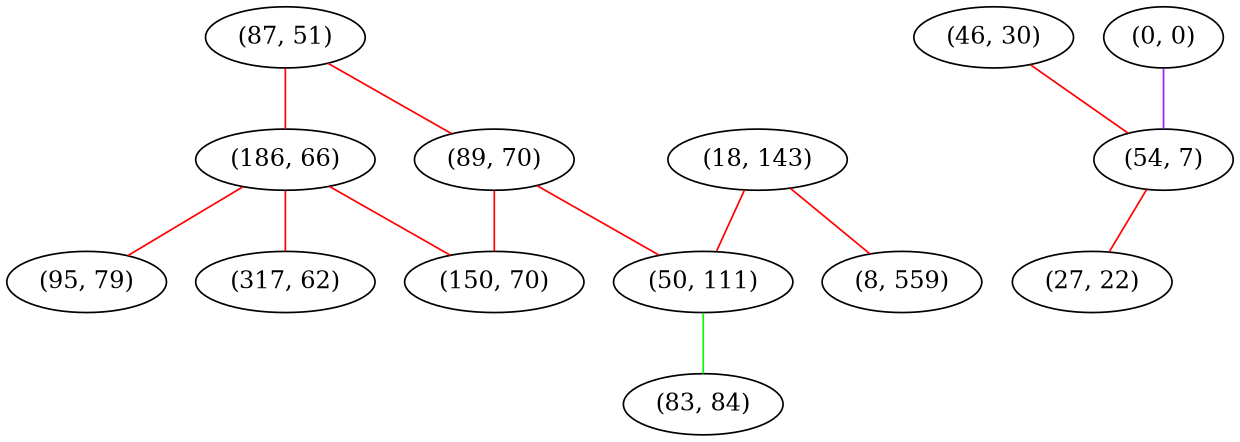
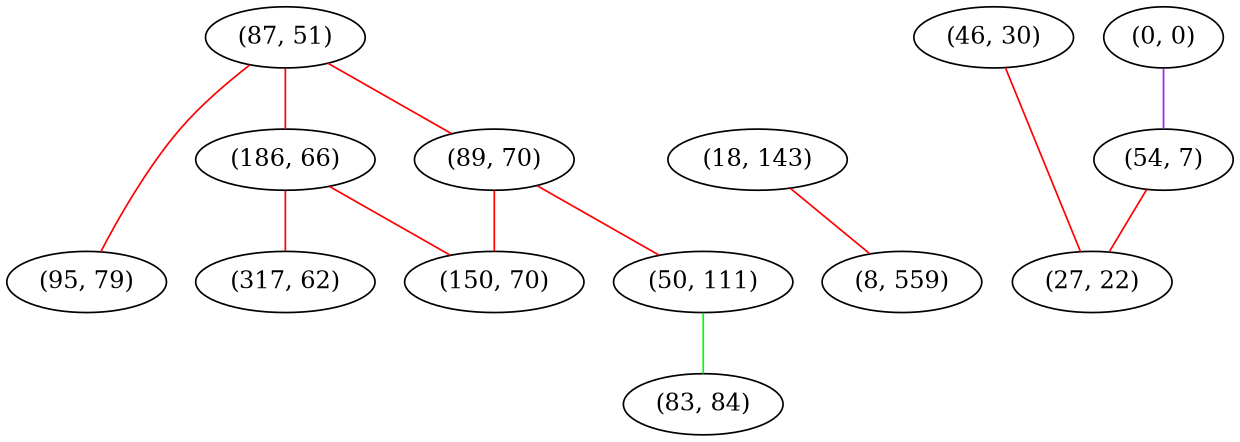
(1079, 99) -> (1043, 160)
(185, 221) -> (164, 149)
(731, 221) -> none
